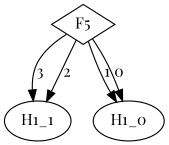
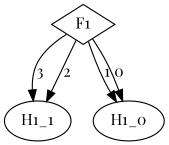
(83, 24) -> (83, 24)
